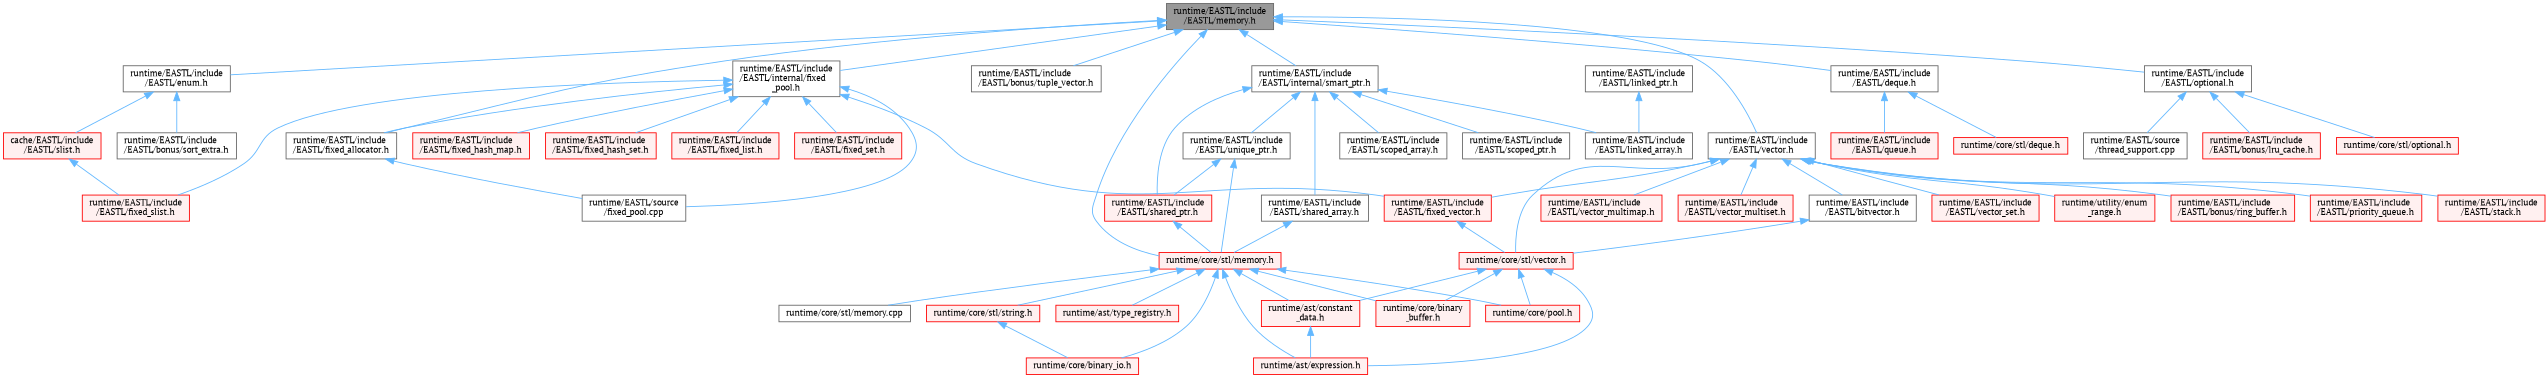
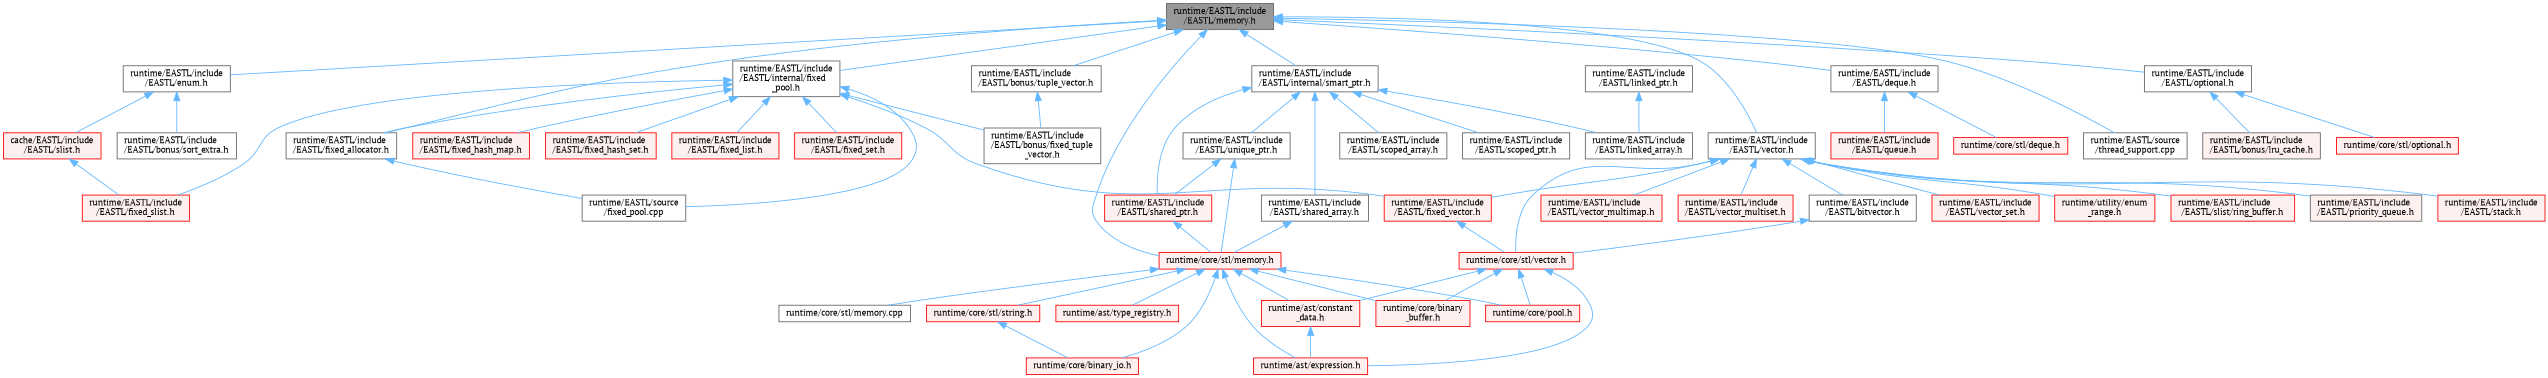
(2164, 116) -> (1707, 34)
none -> (1042, 146)
(2262, 146) -> (2262, 146)
(2233, 208) -> (2233, 208)
(2366, 208) -> (2366, 208)
